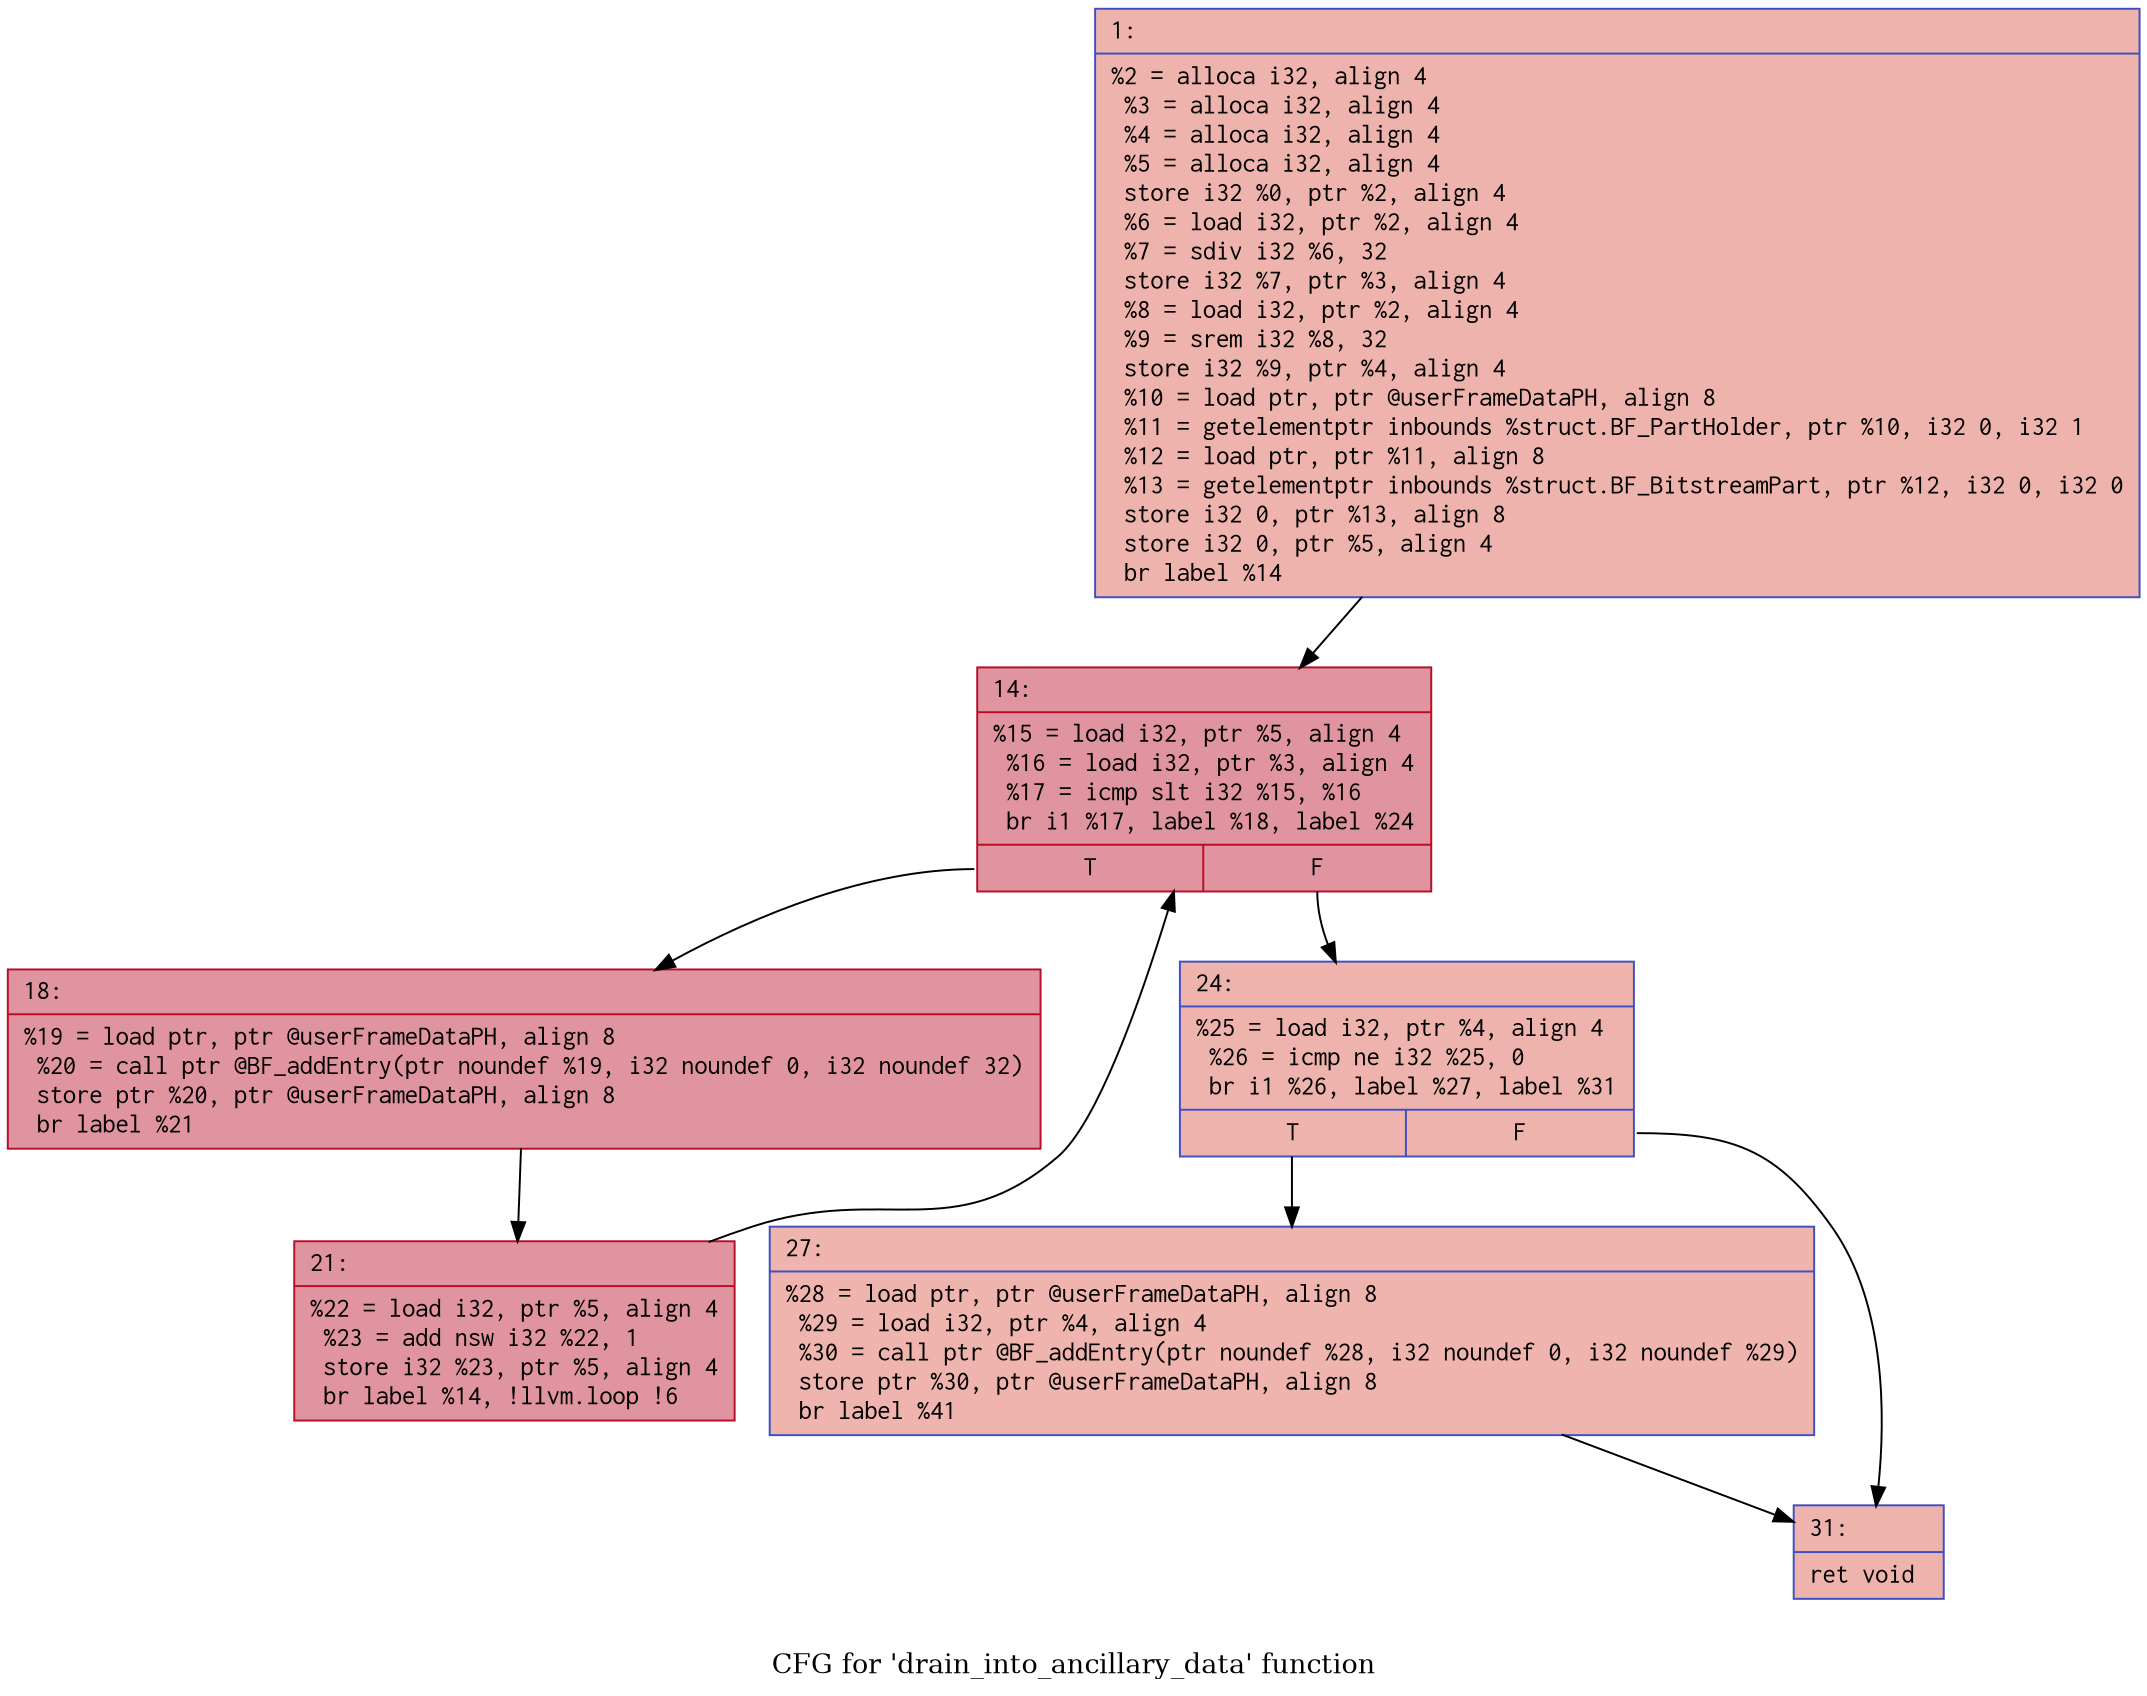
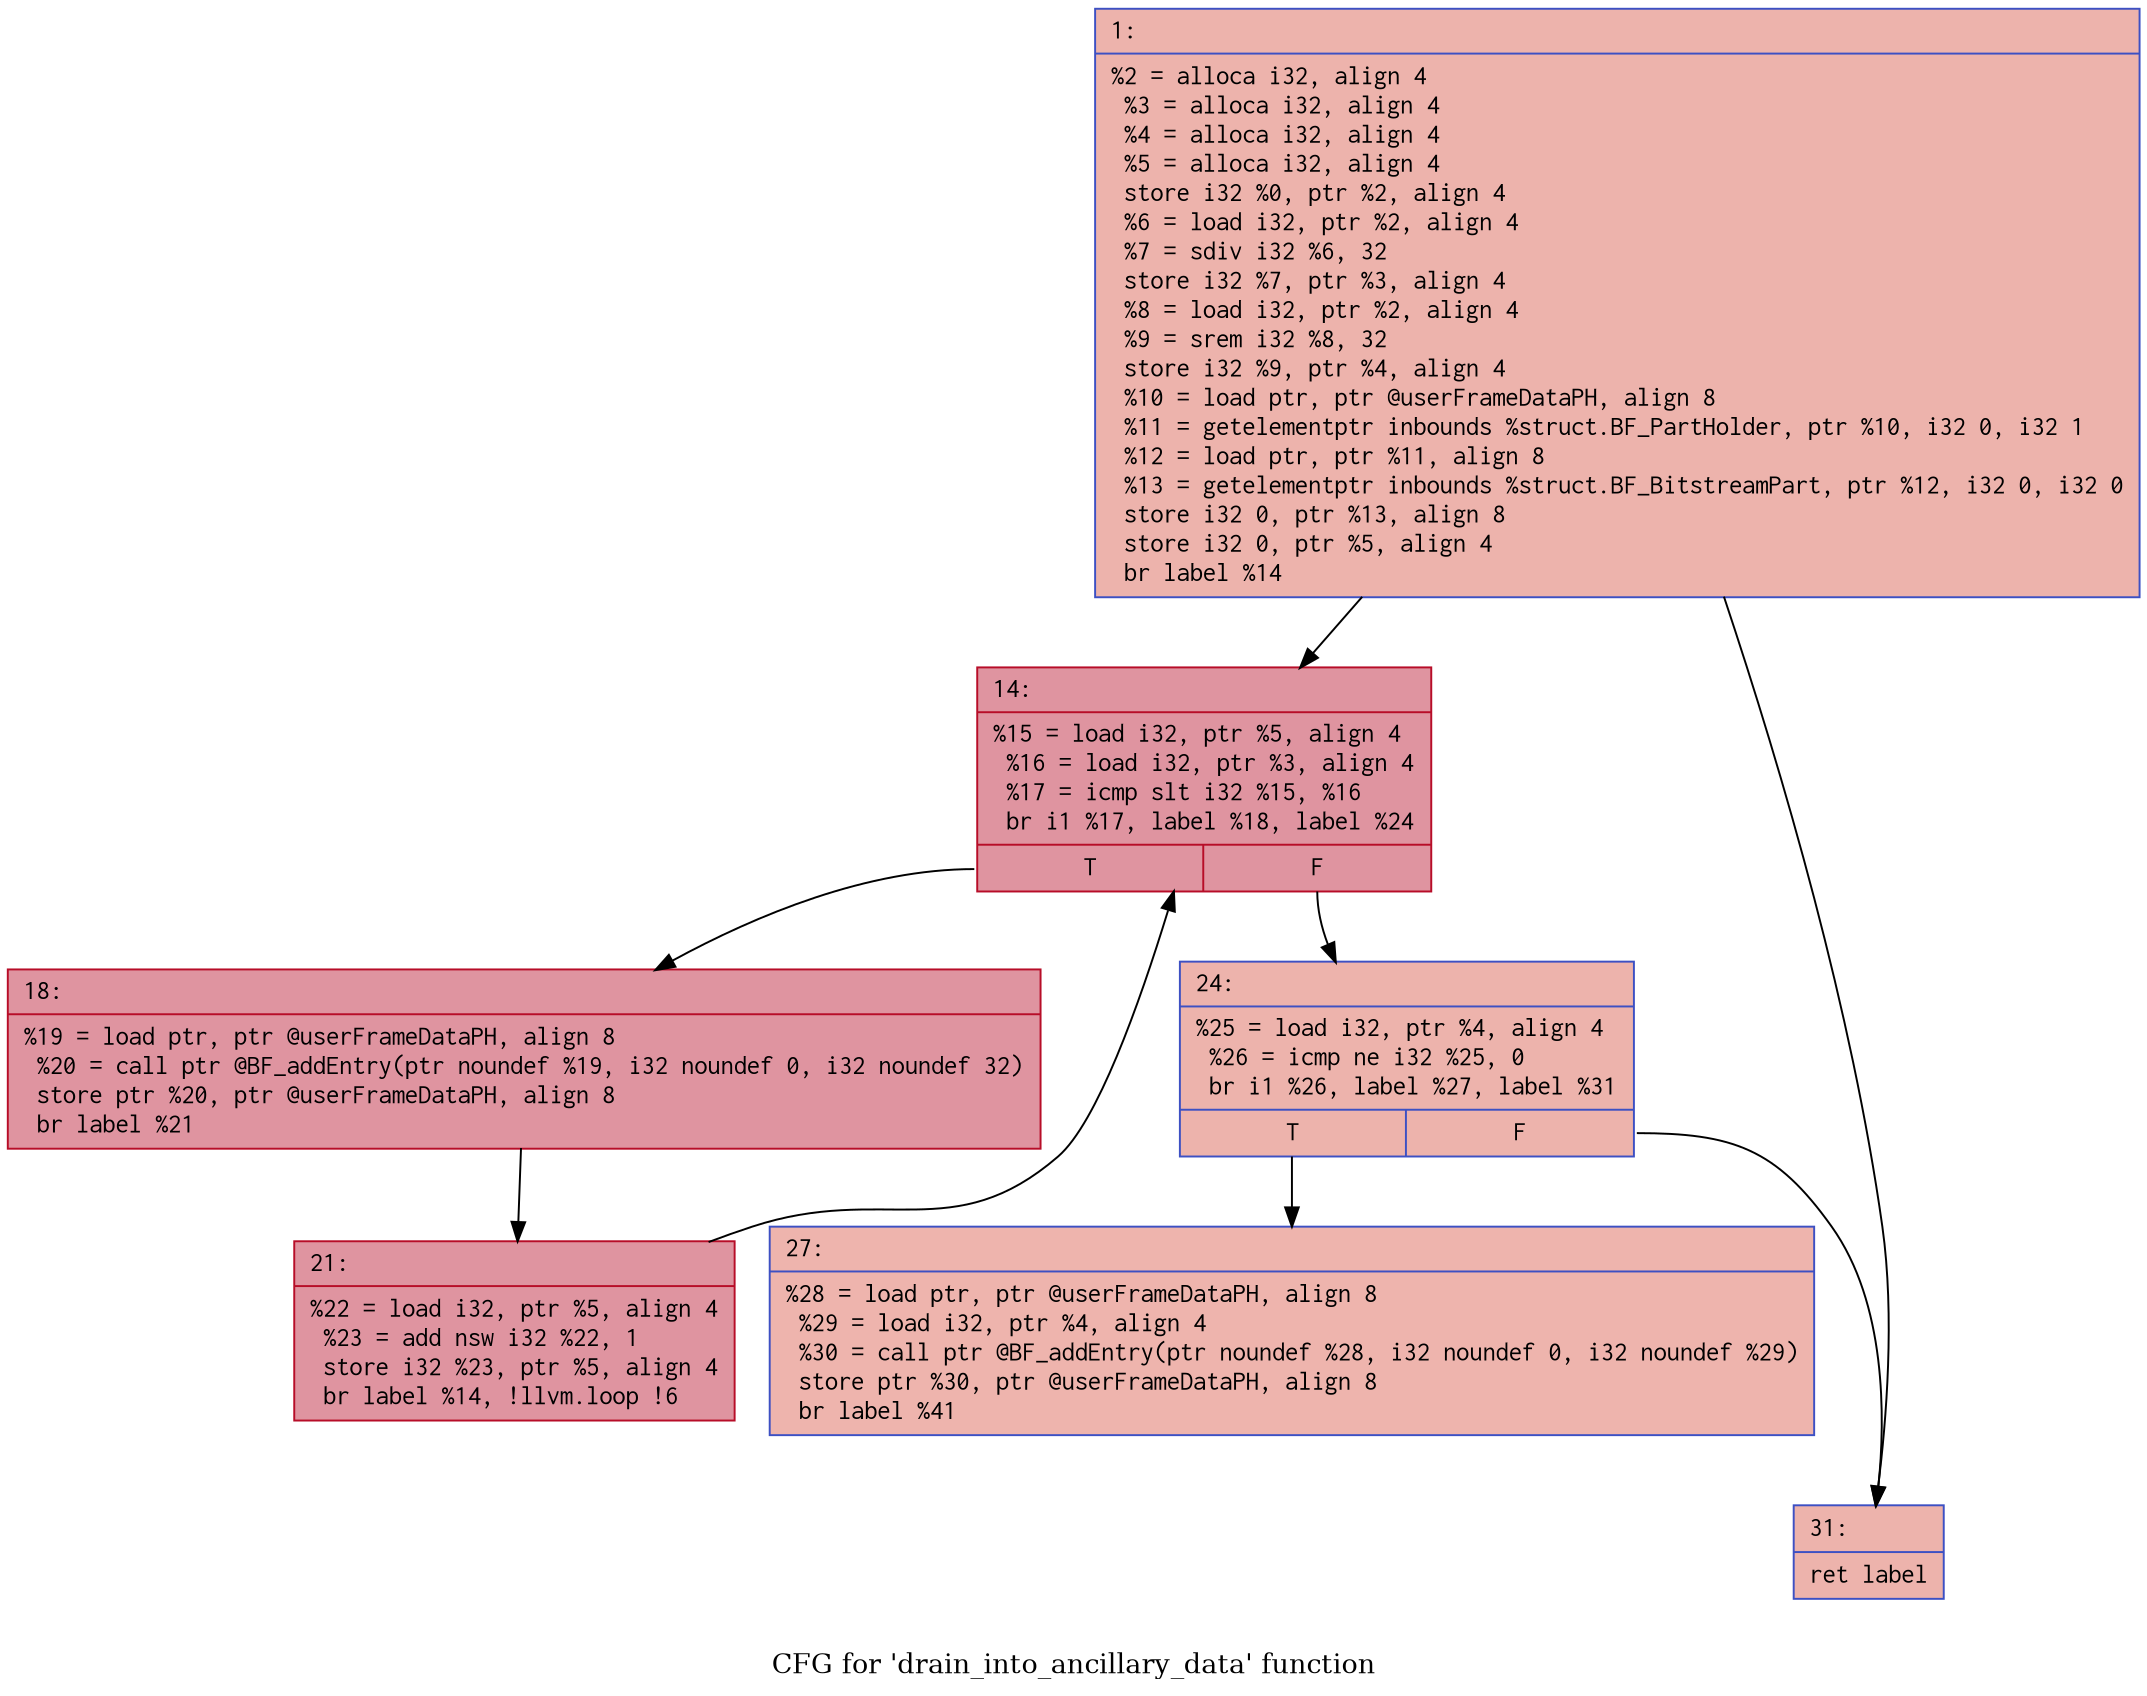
(1668, 1475) -> (1847, 1035)
(1863, 1574) -> (1869, 1574)
